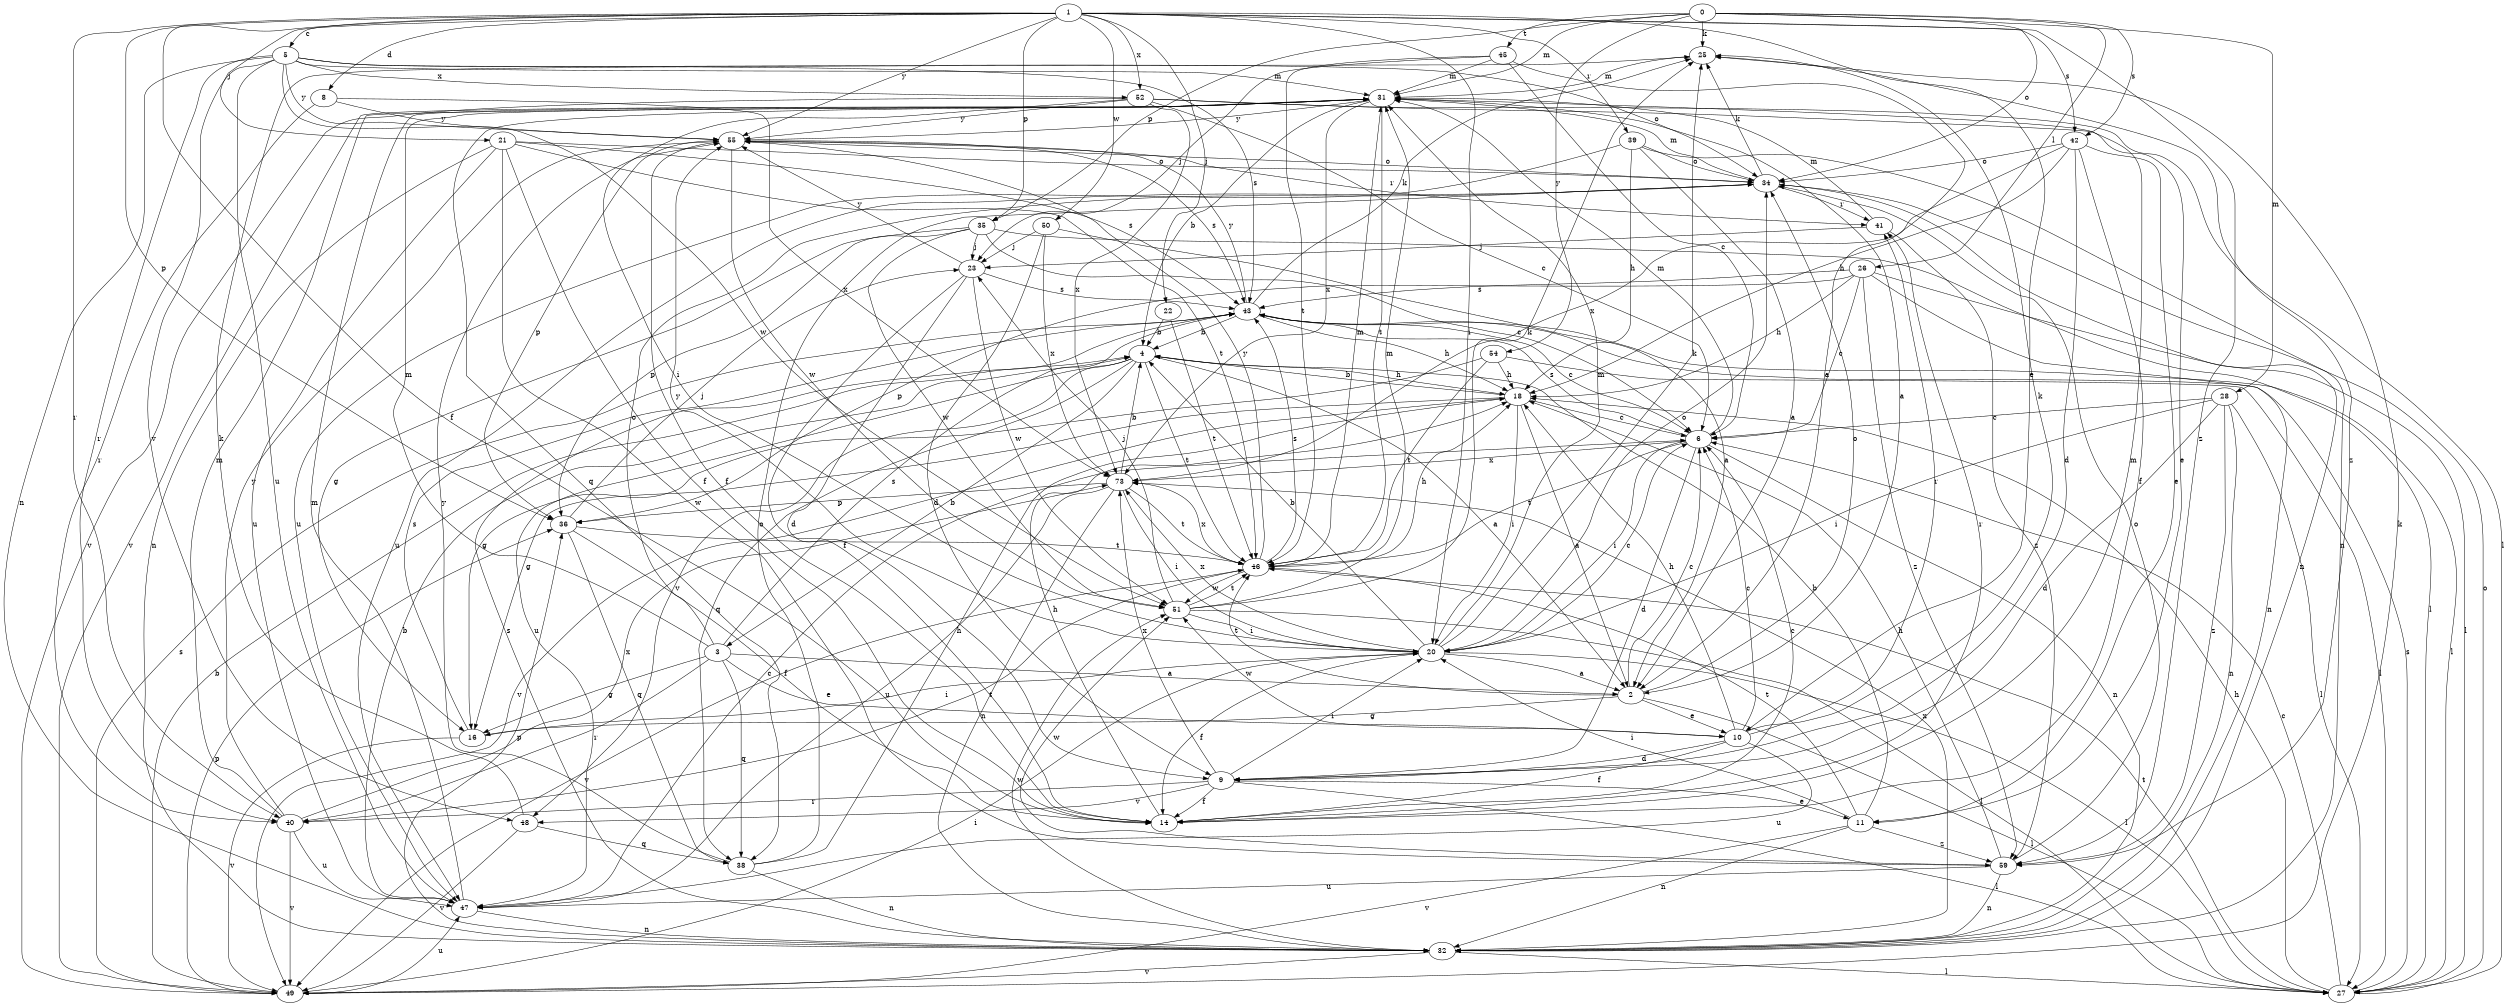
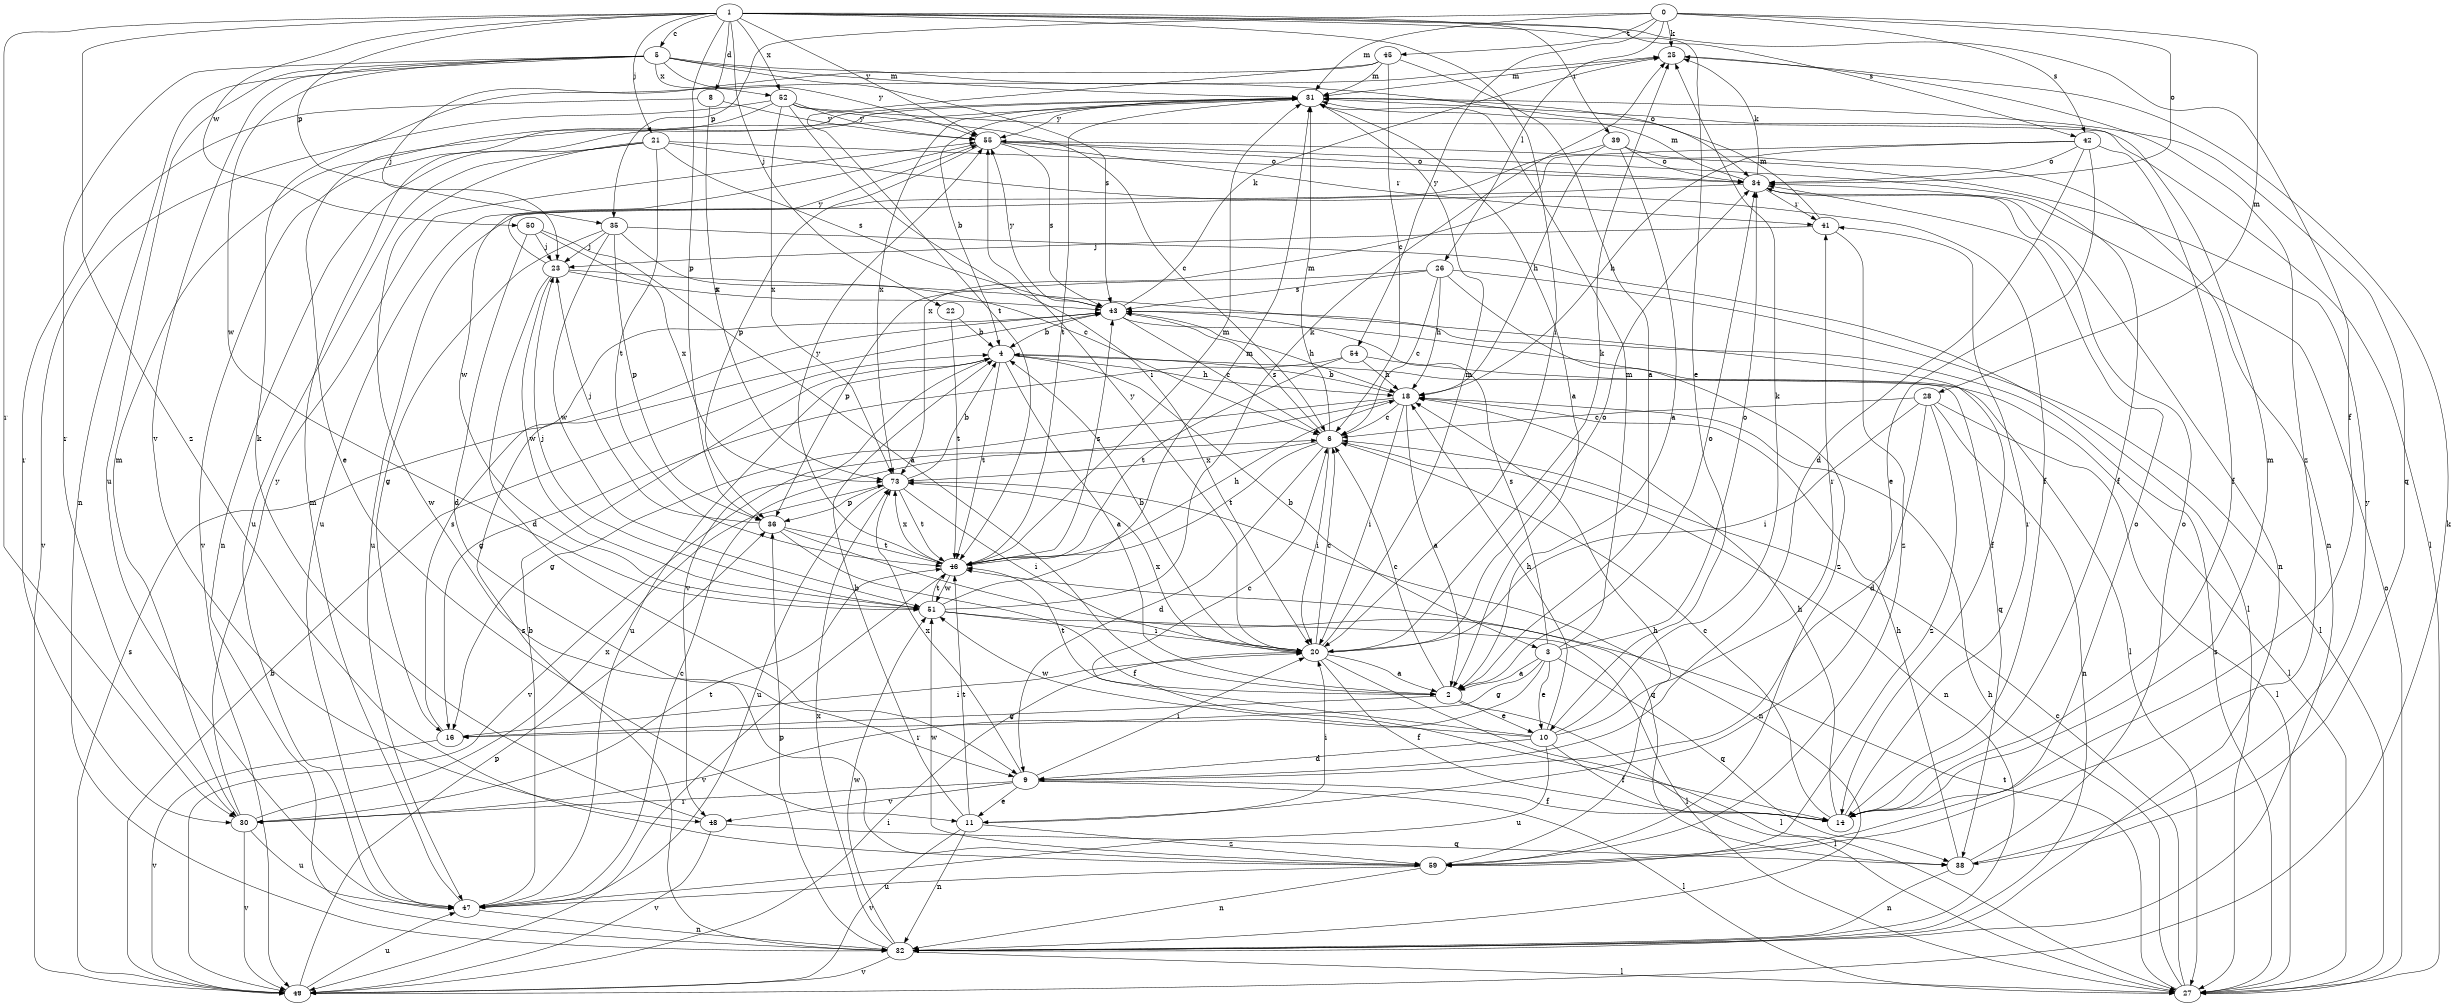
(2209, 773) -> none
(290, 823) -> (244, 823)
